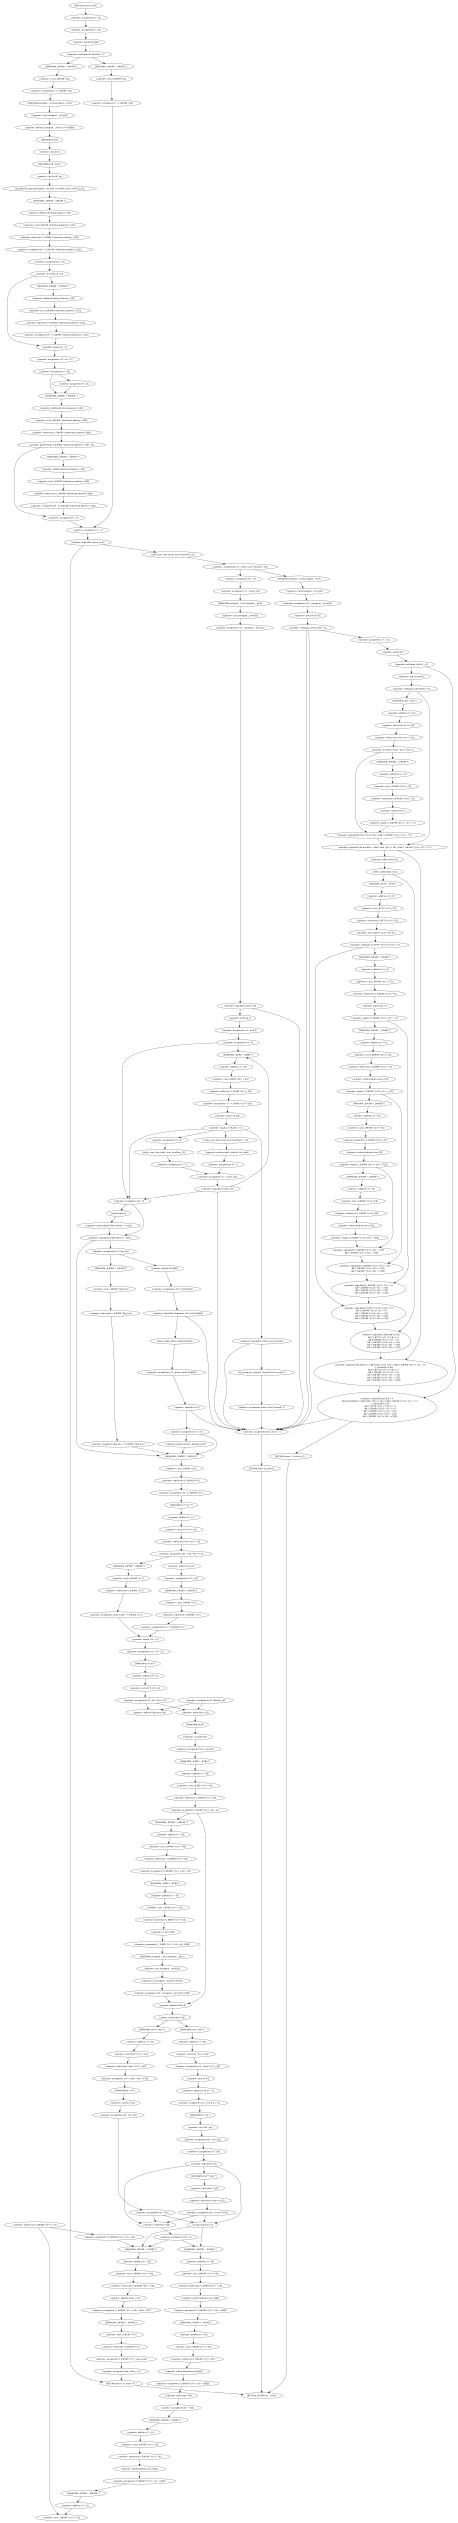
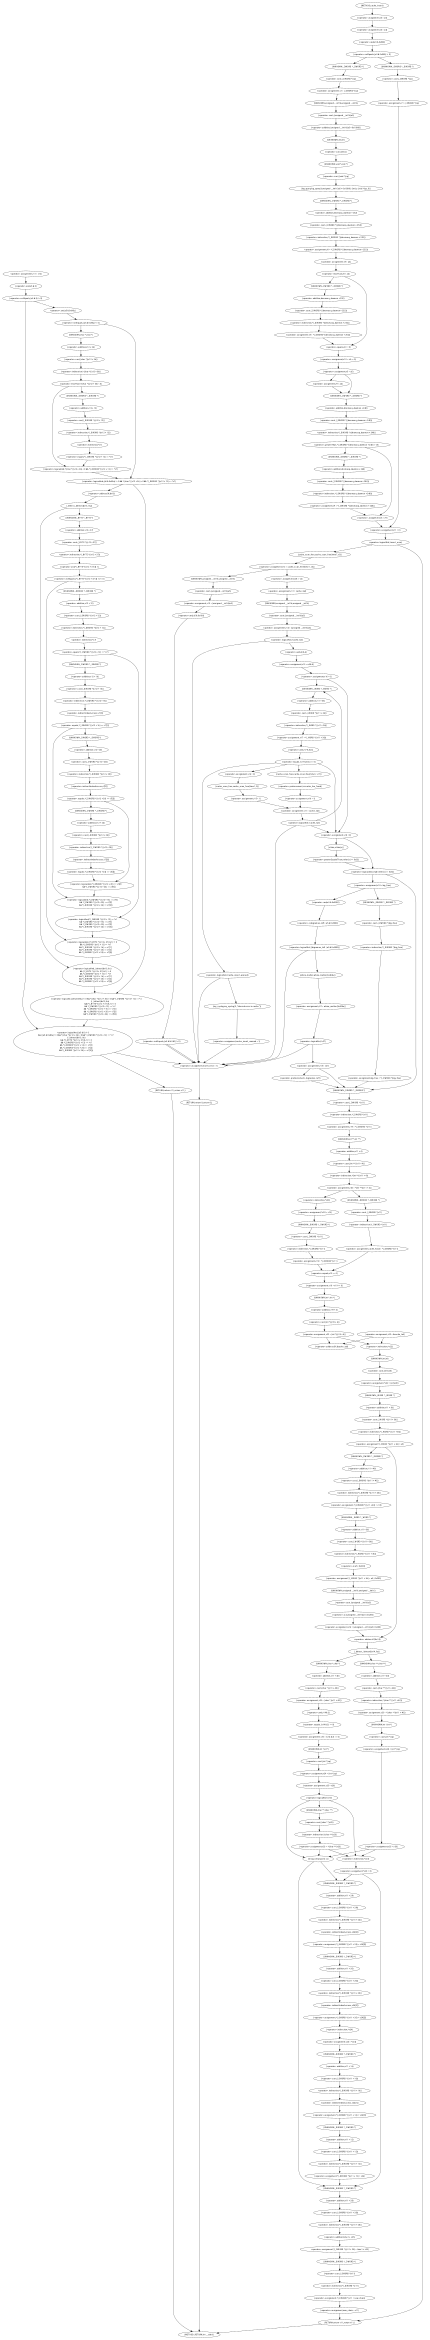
(340, 634) -> none
(49, 2370) -> (340, 2157)
